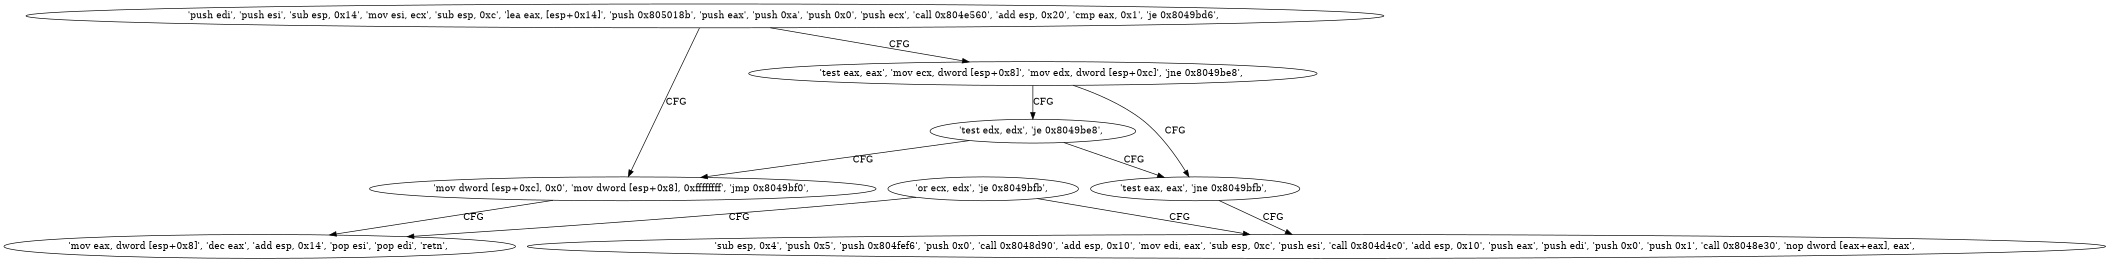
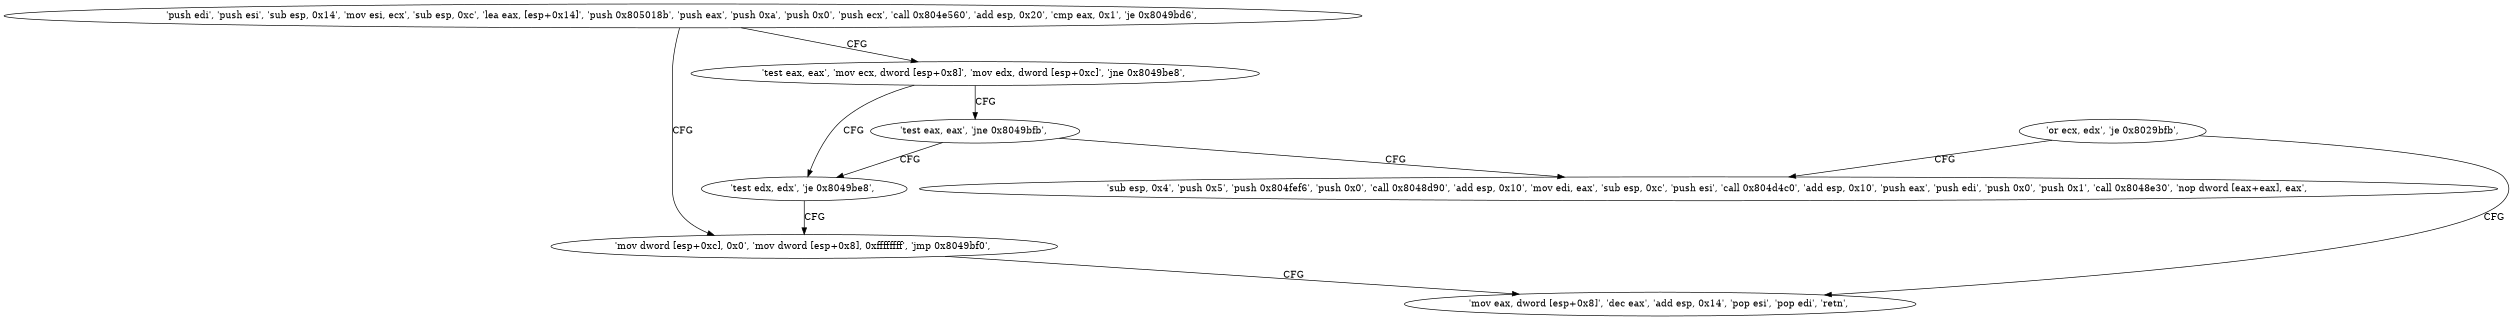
(1111, 159) -> (893, 159)
(983, 189) -> (2113, 131)
